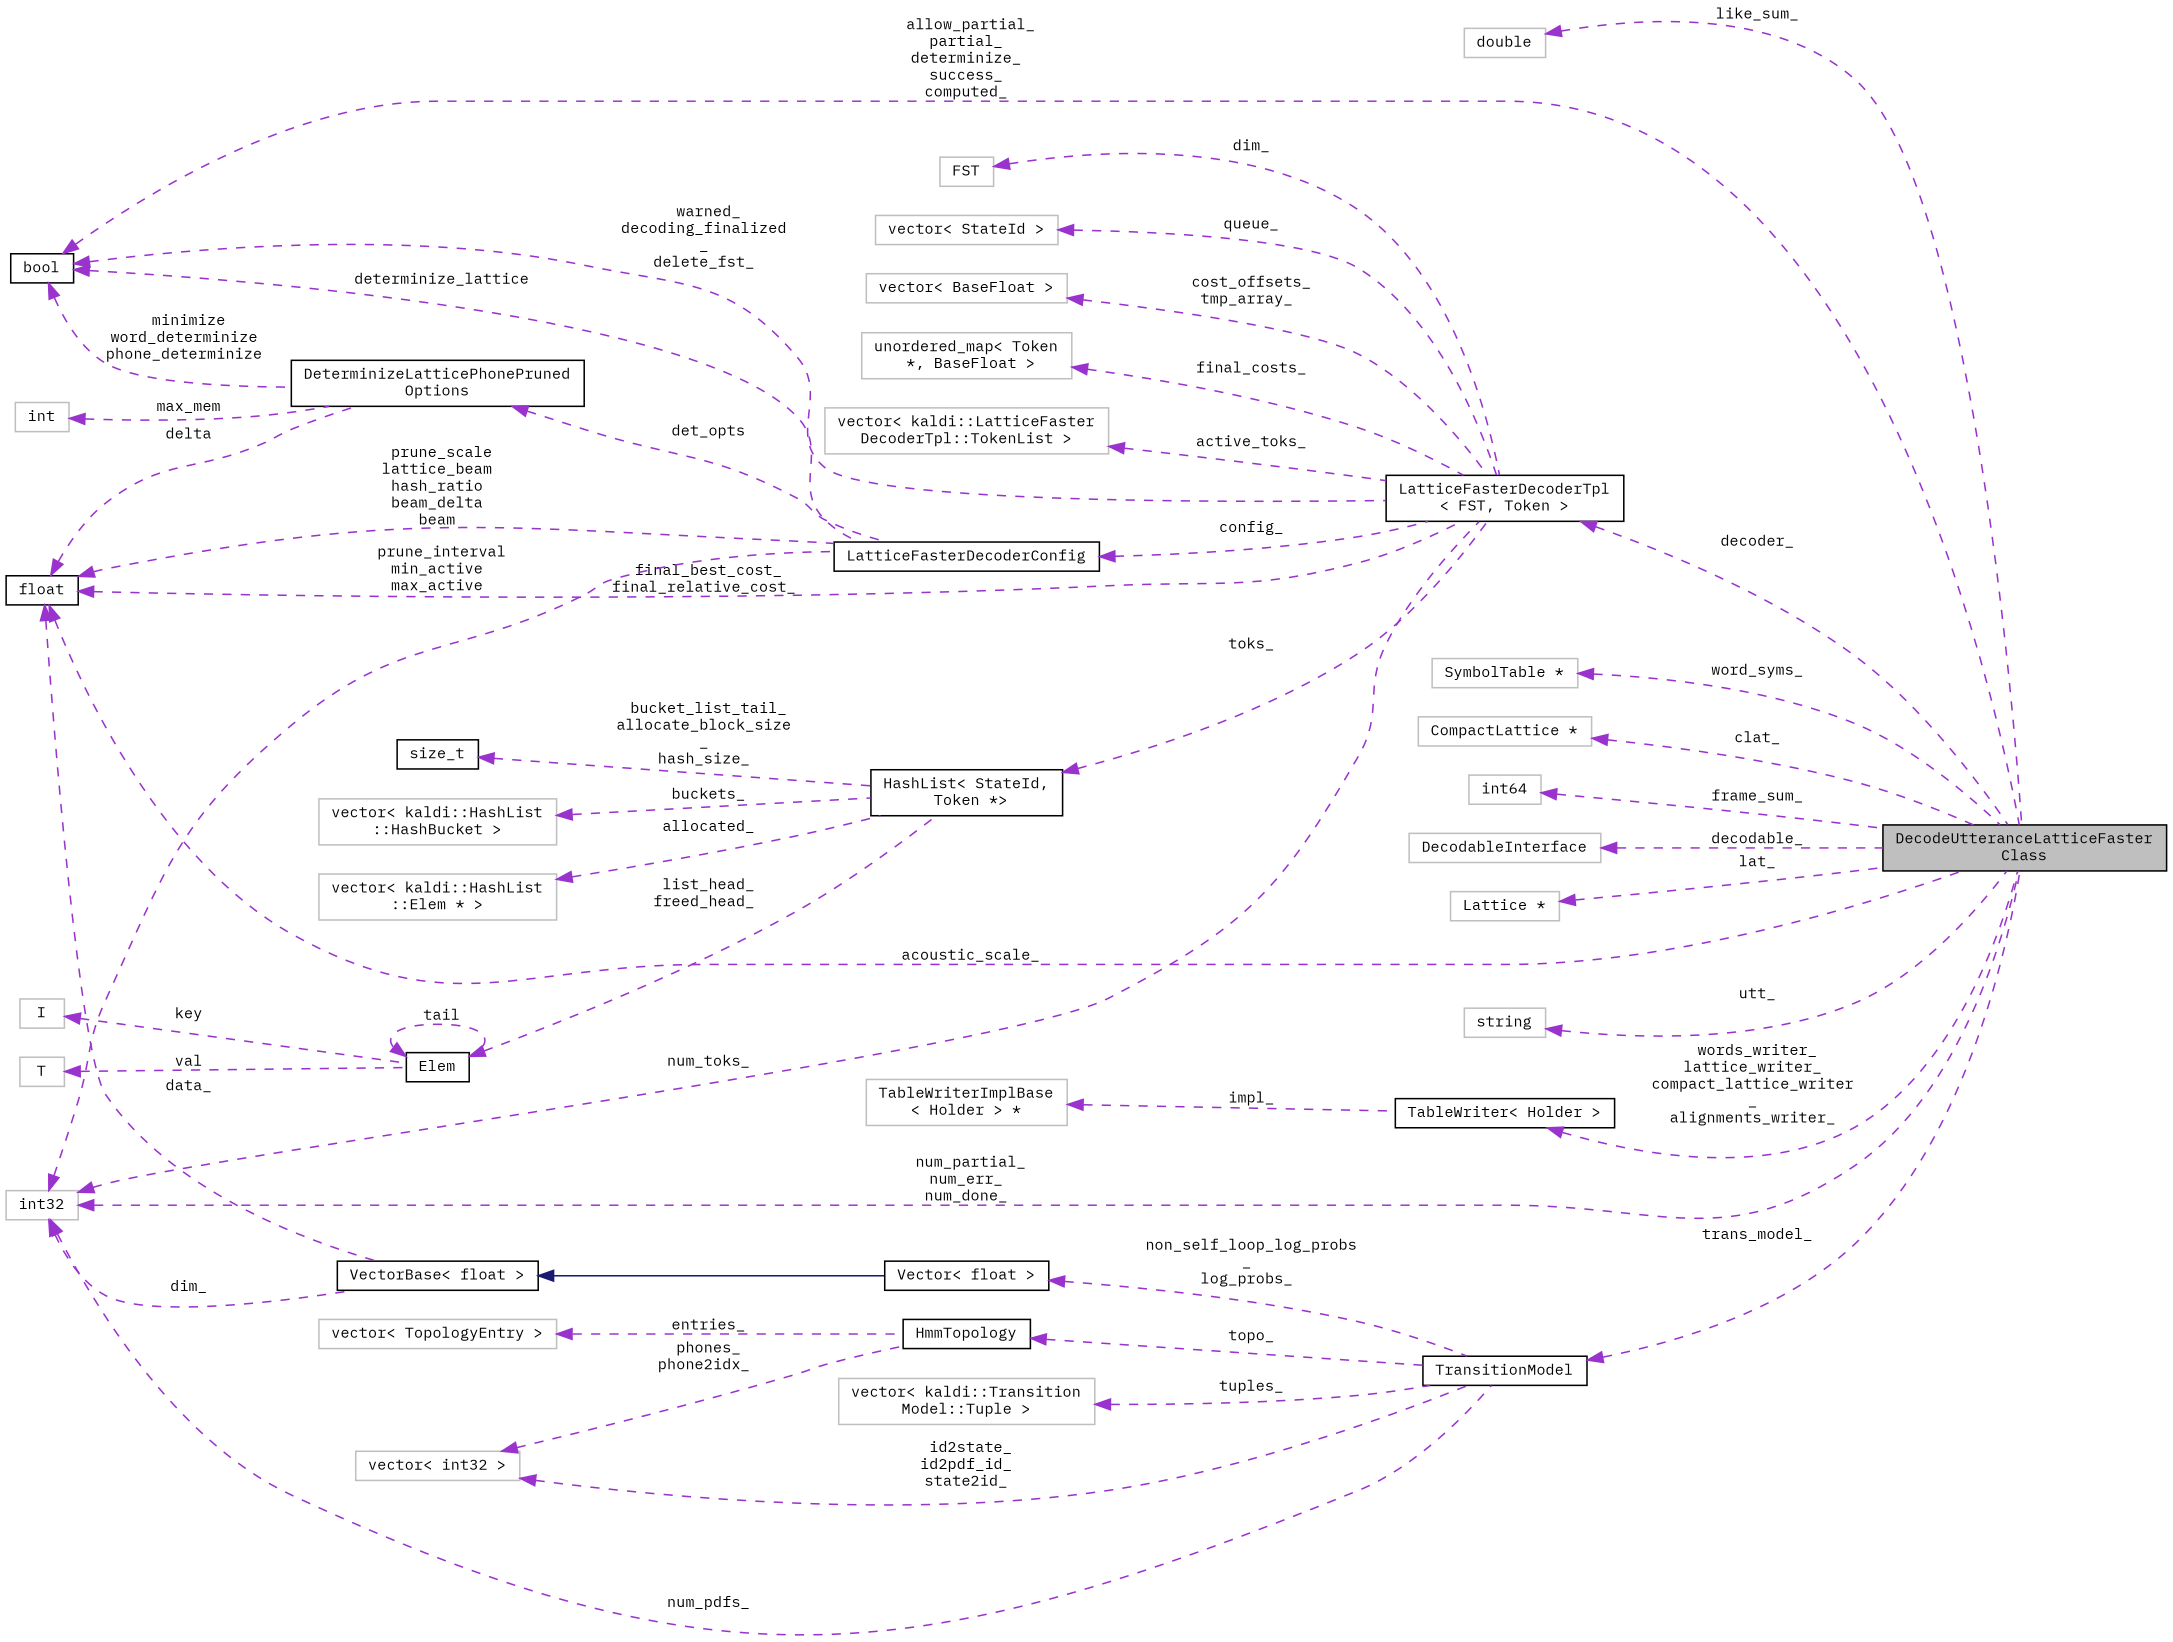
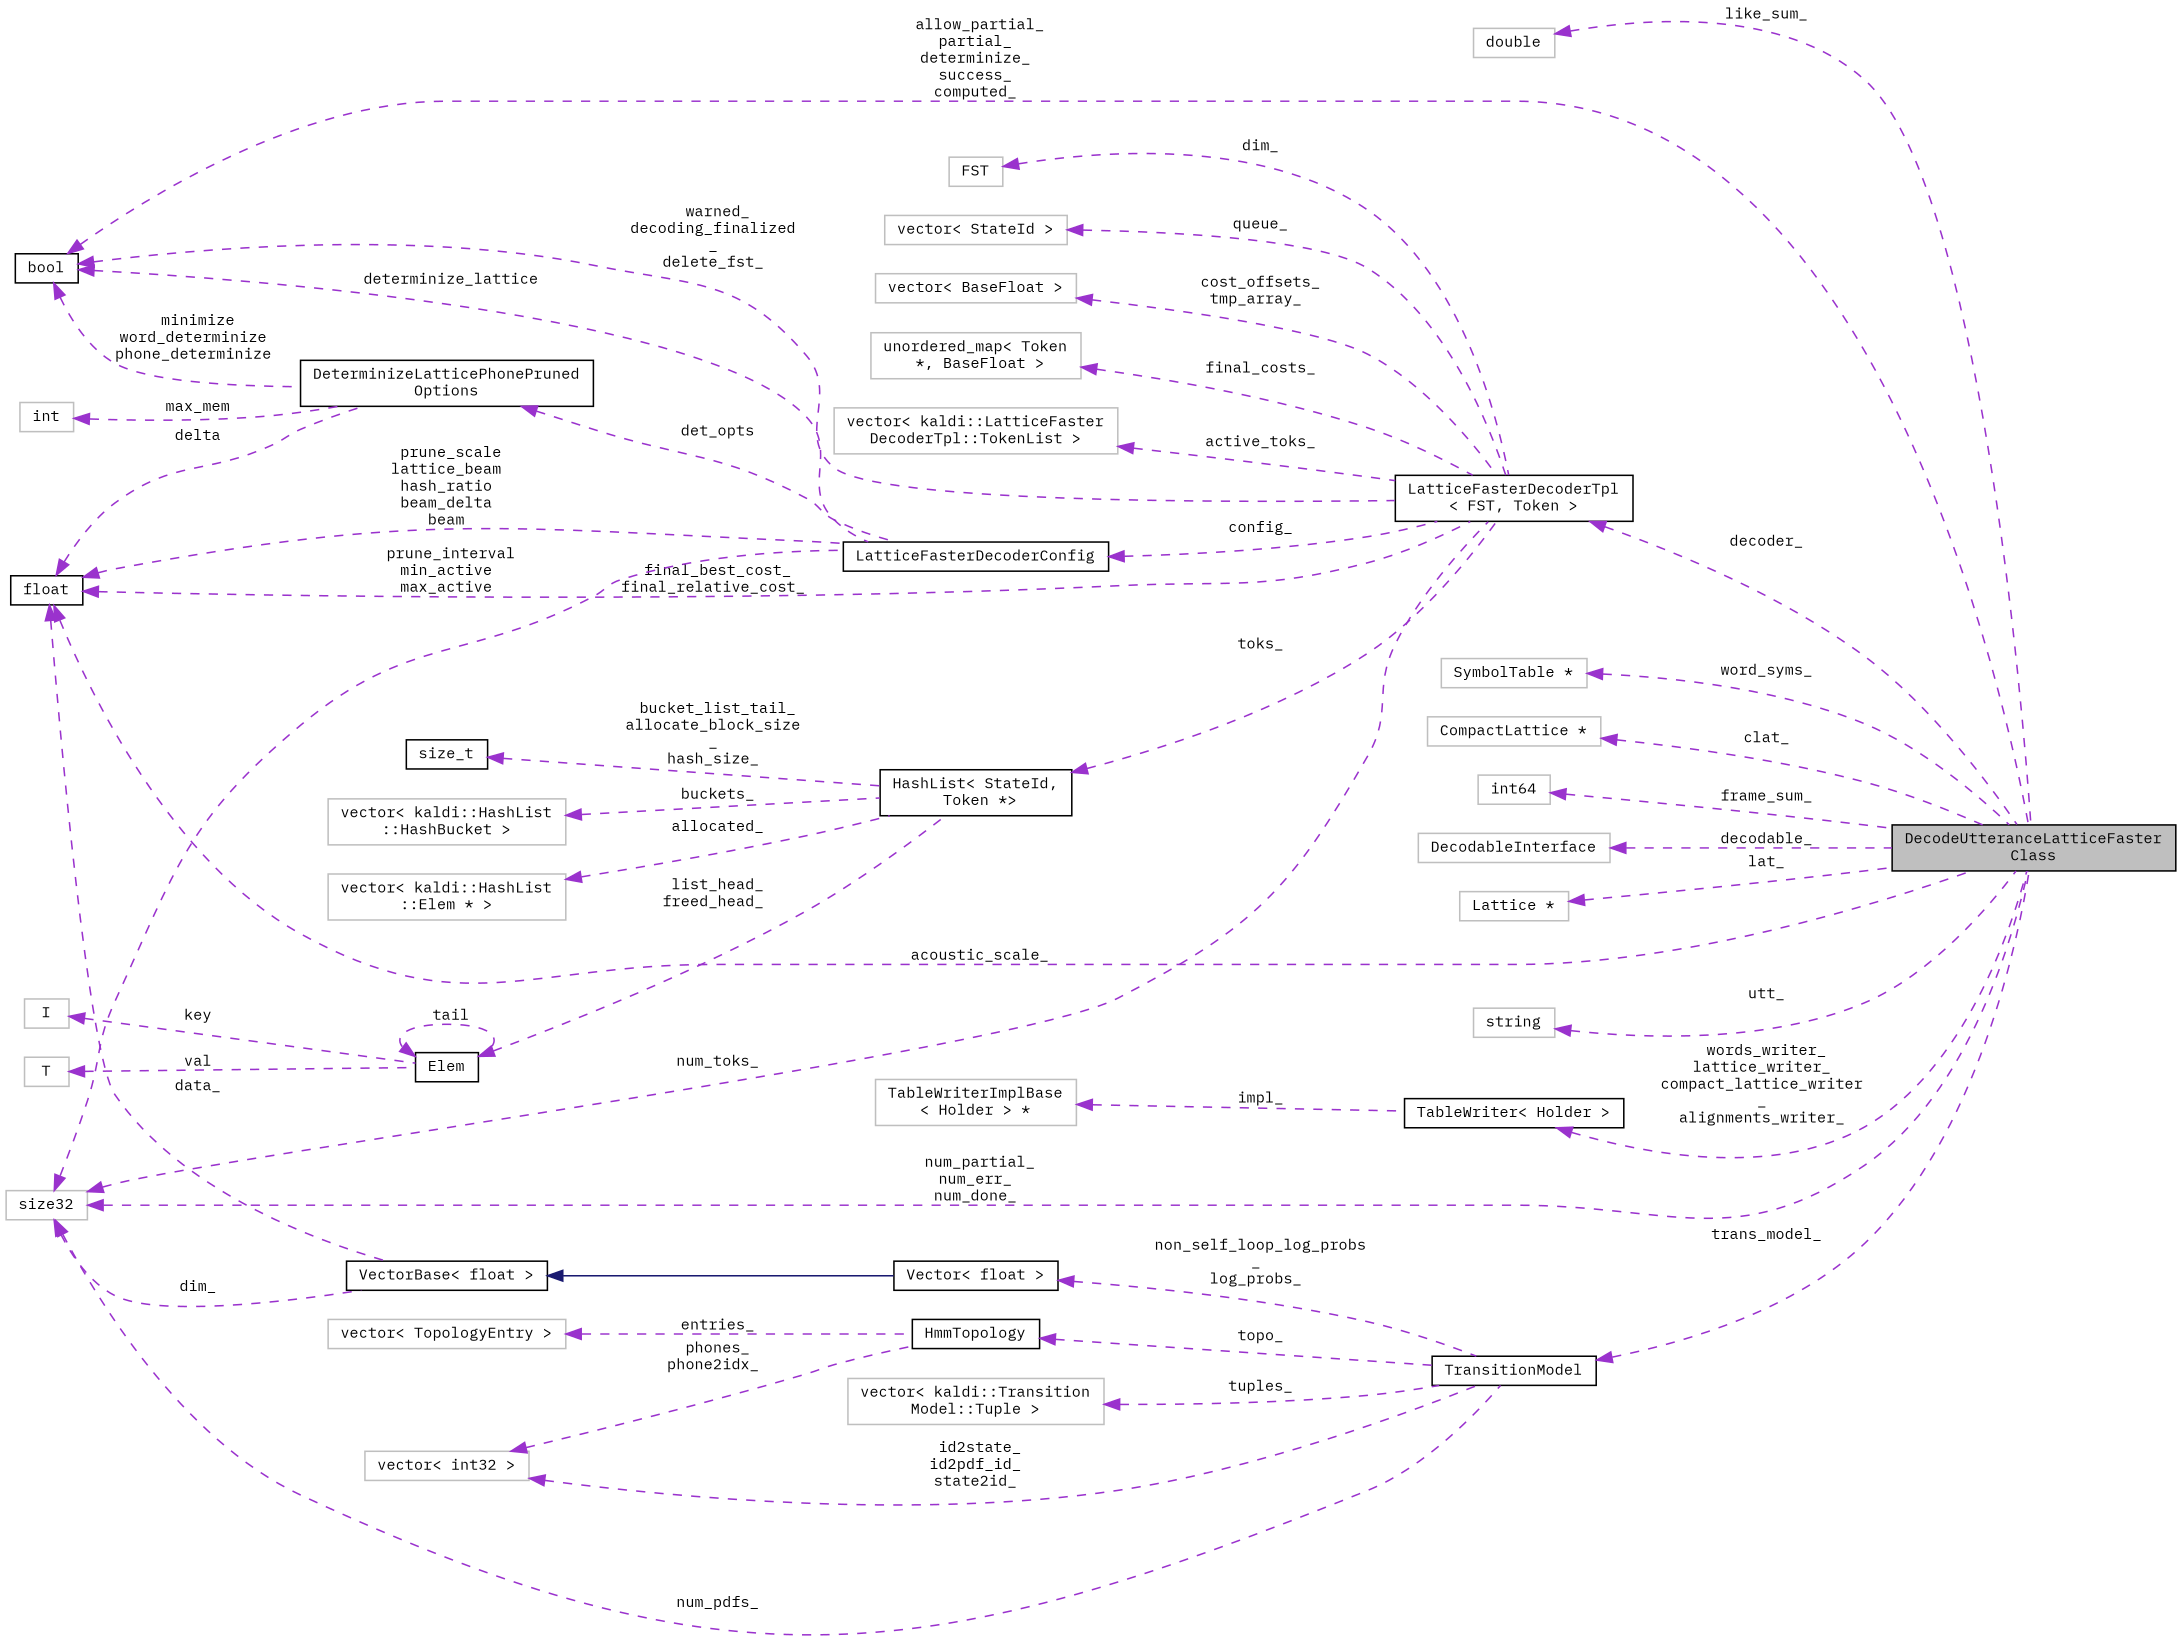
(42, 1205) -> (47, 1205)
